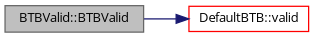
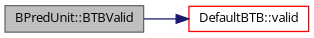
(74, 19) -> (74, 19)
